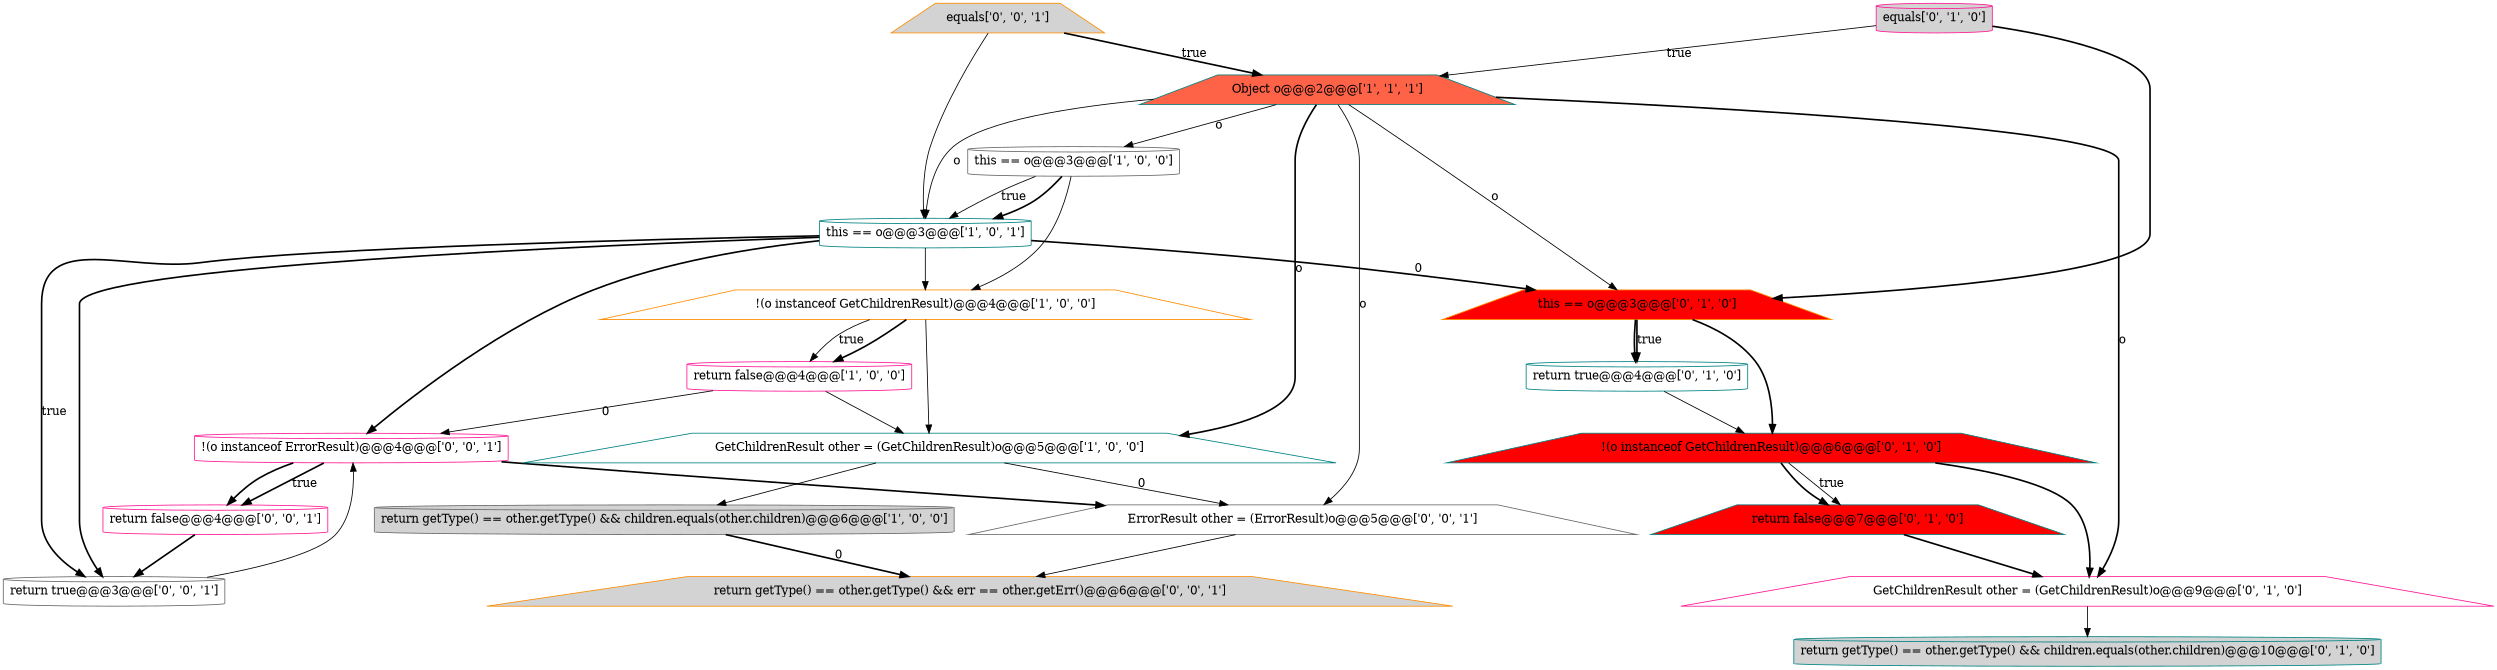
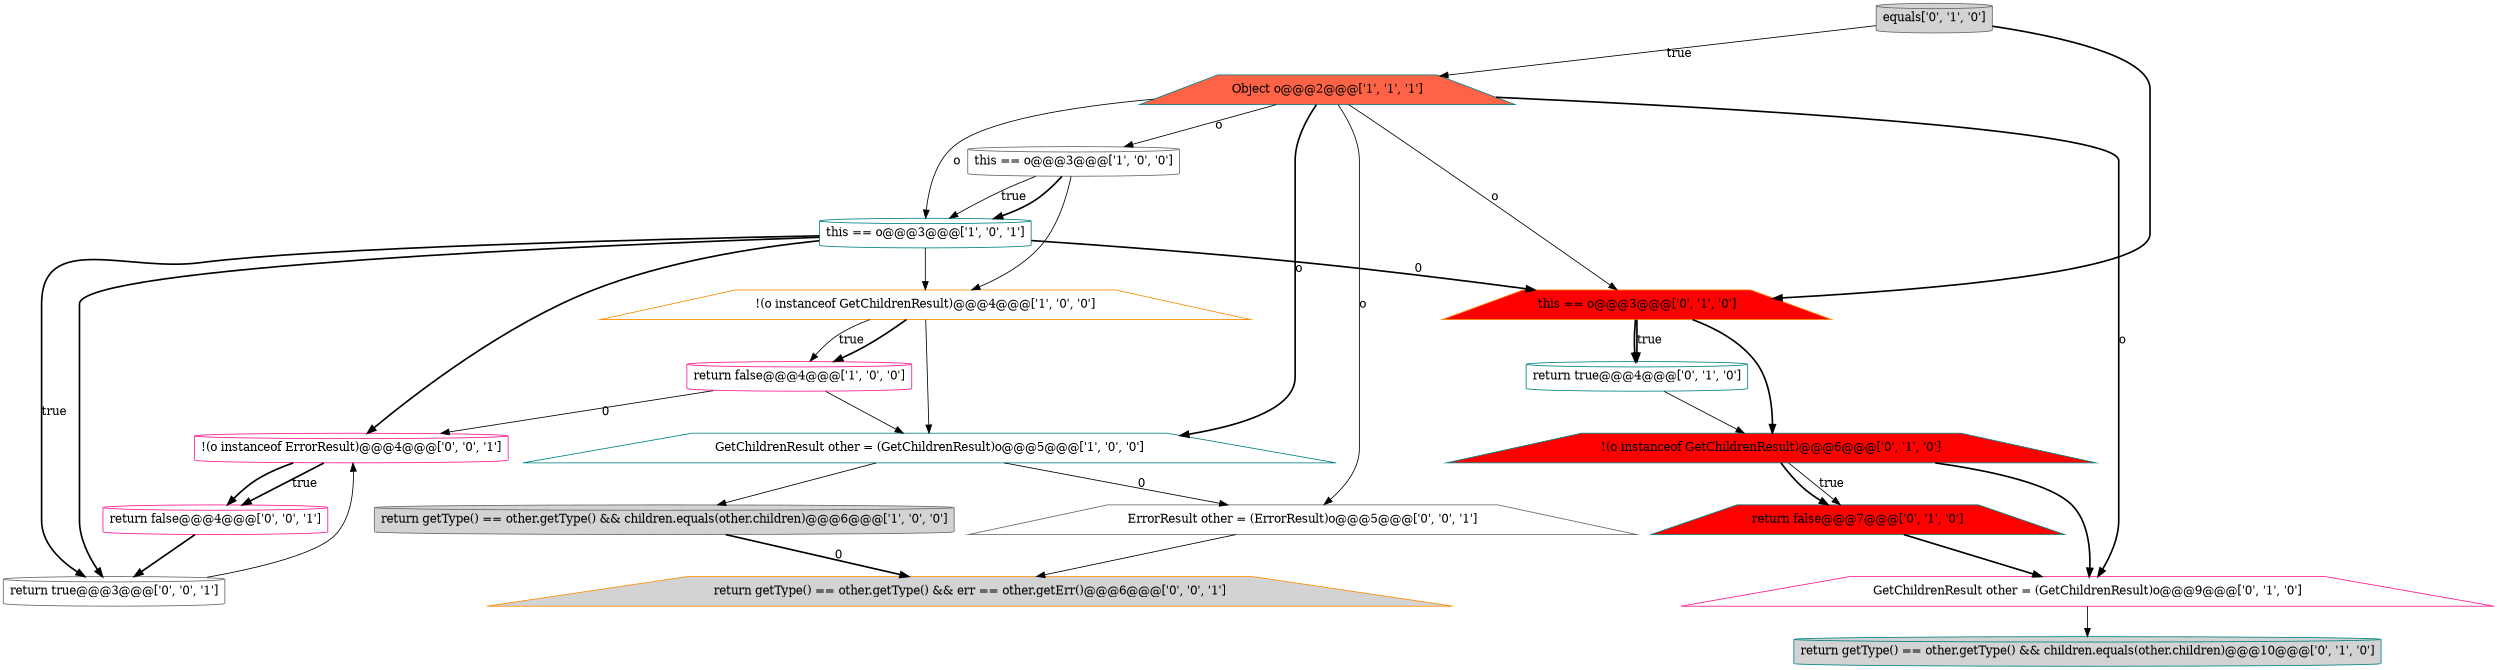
(998, 18) -> none
(1934, 18) -> (1934, 18)
(814, 485) -> none
